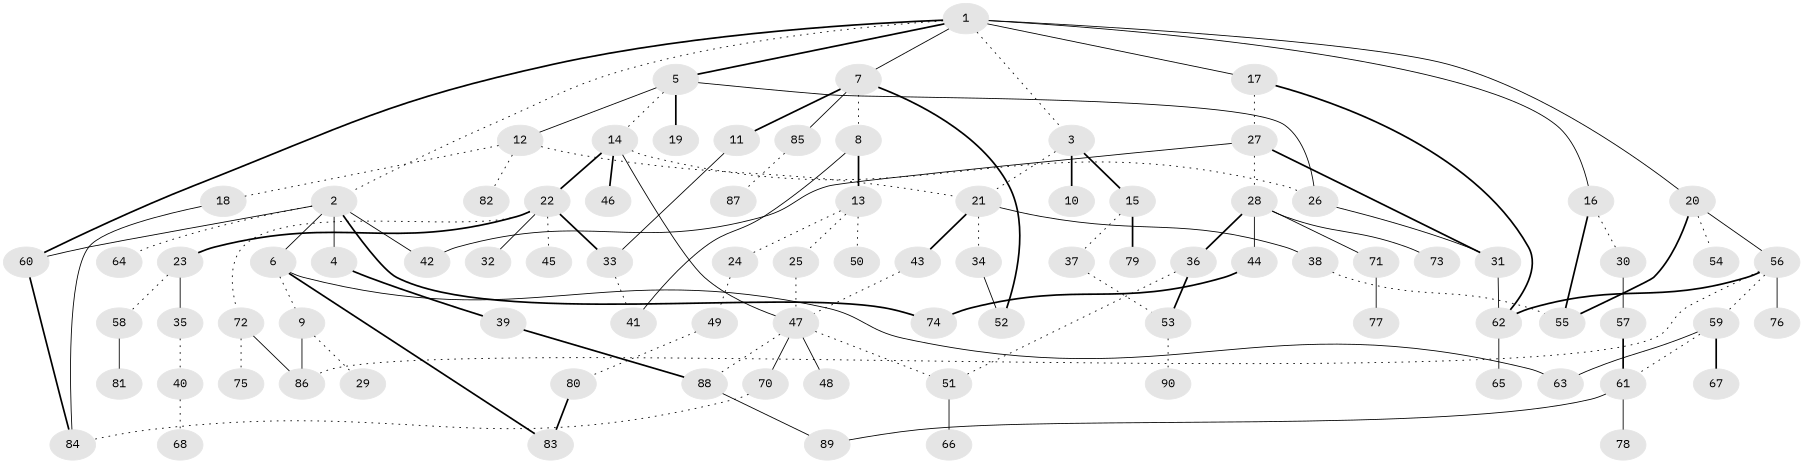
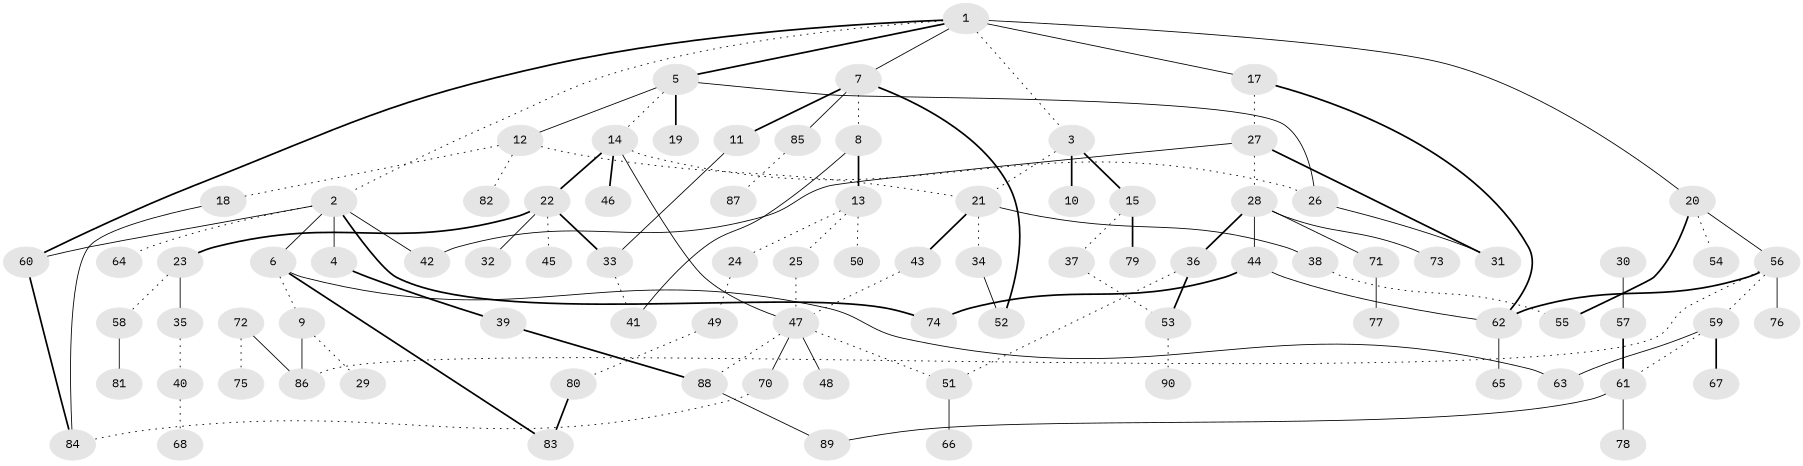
(1591, 201) -> none
(379, 221) -> none
(1498, 293) -> (1368, 300)
